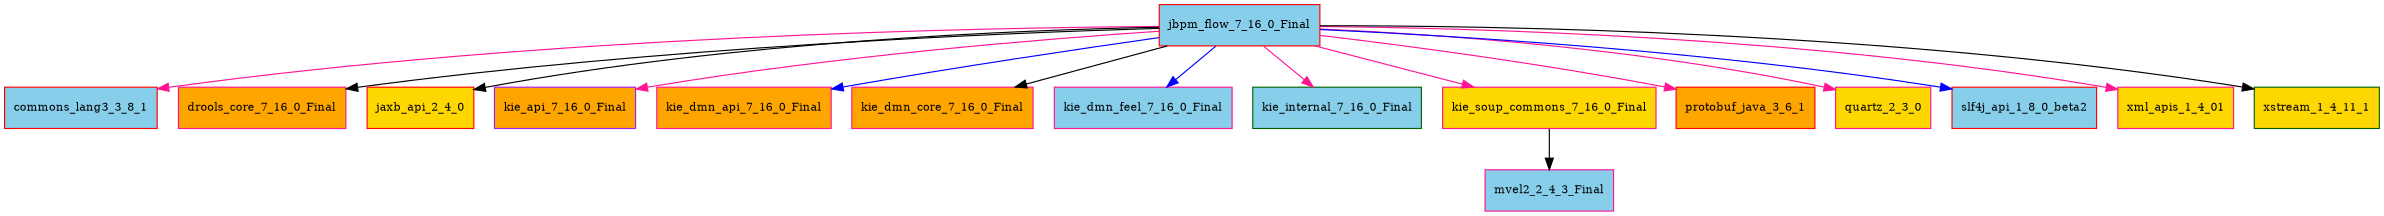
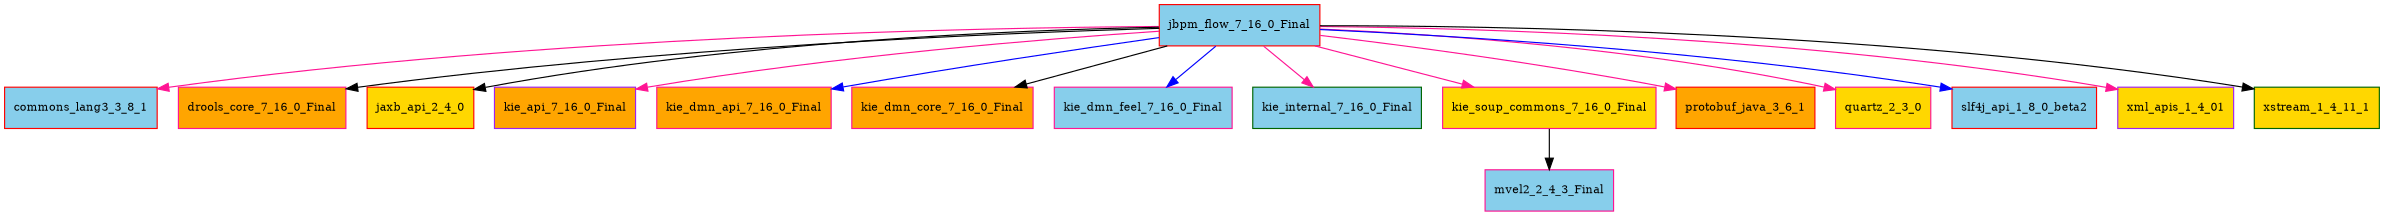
(2176, 108) -> (2176, 108)
